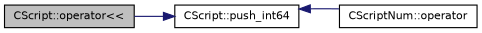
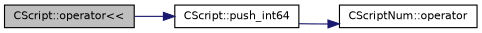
(325, 9) -> (313, 24)
